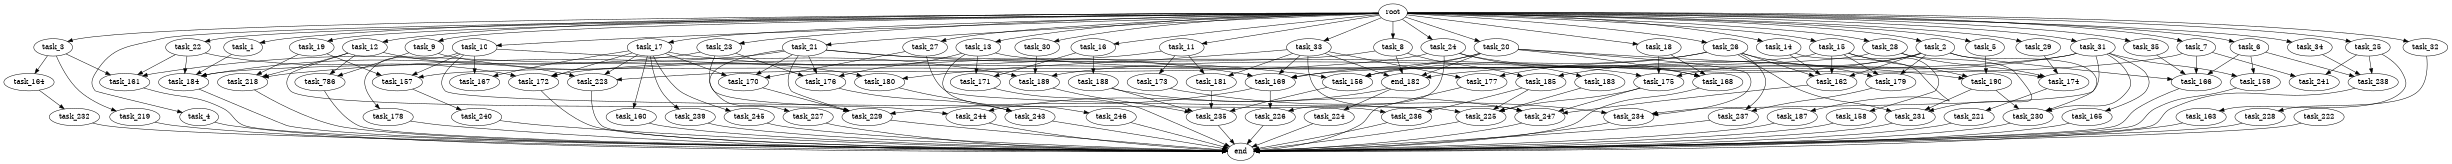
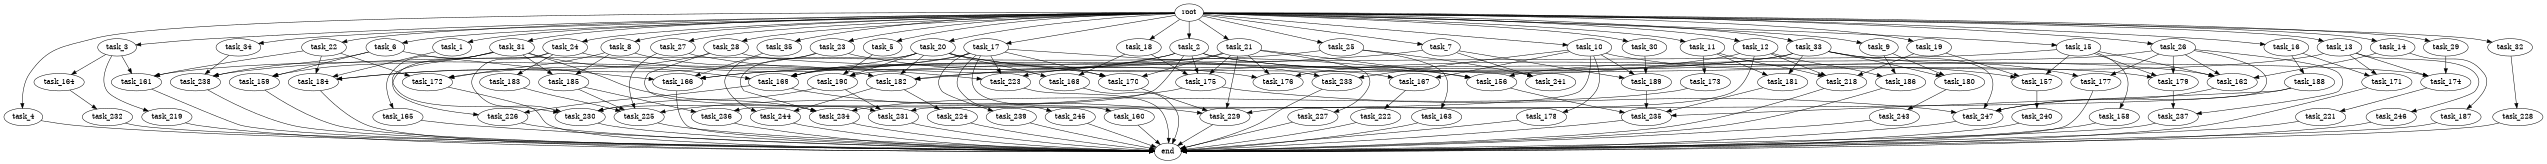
(1577, 65) -> (472, 86)
(320, 82) -> (1901, 82)
none -> (1337, 82)
(1406, 82) -> (891, 82)
none -> (1397, 98)
(923, 99) -> none
